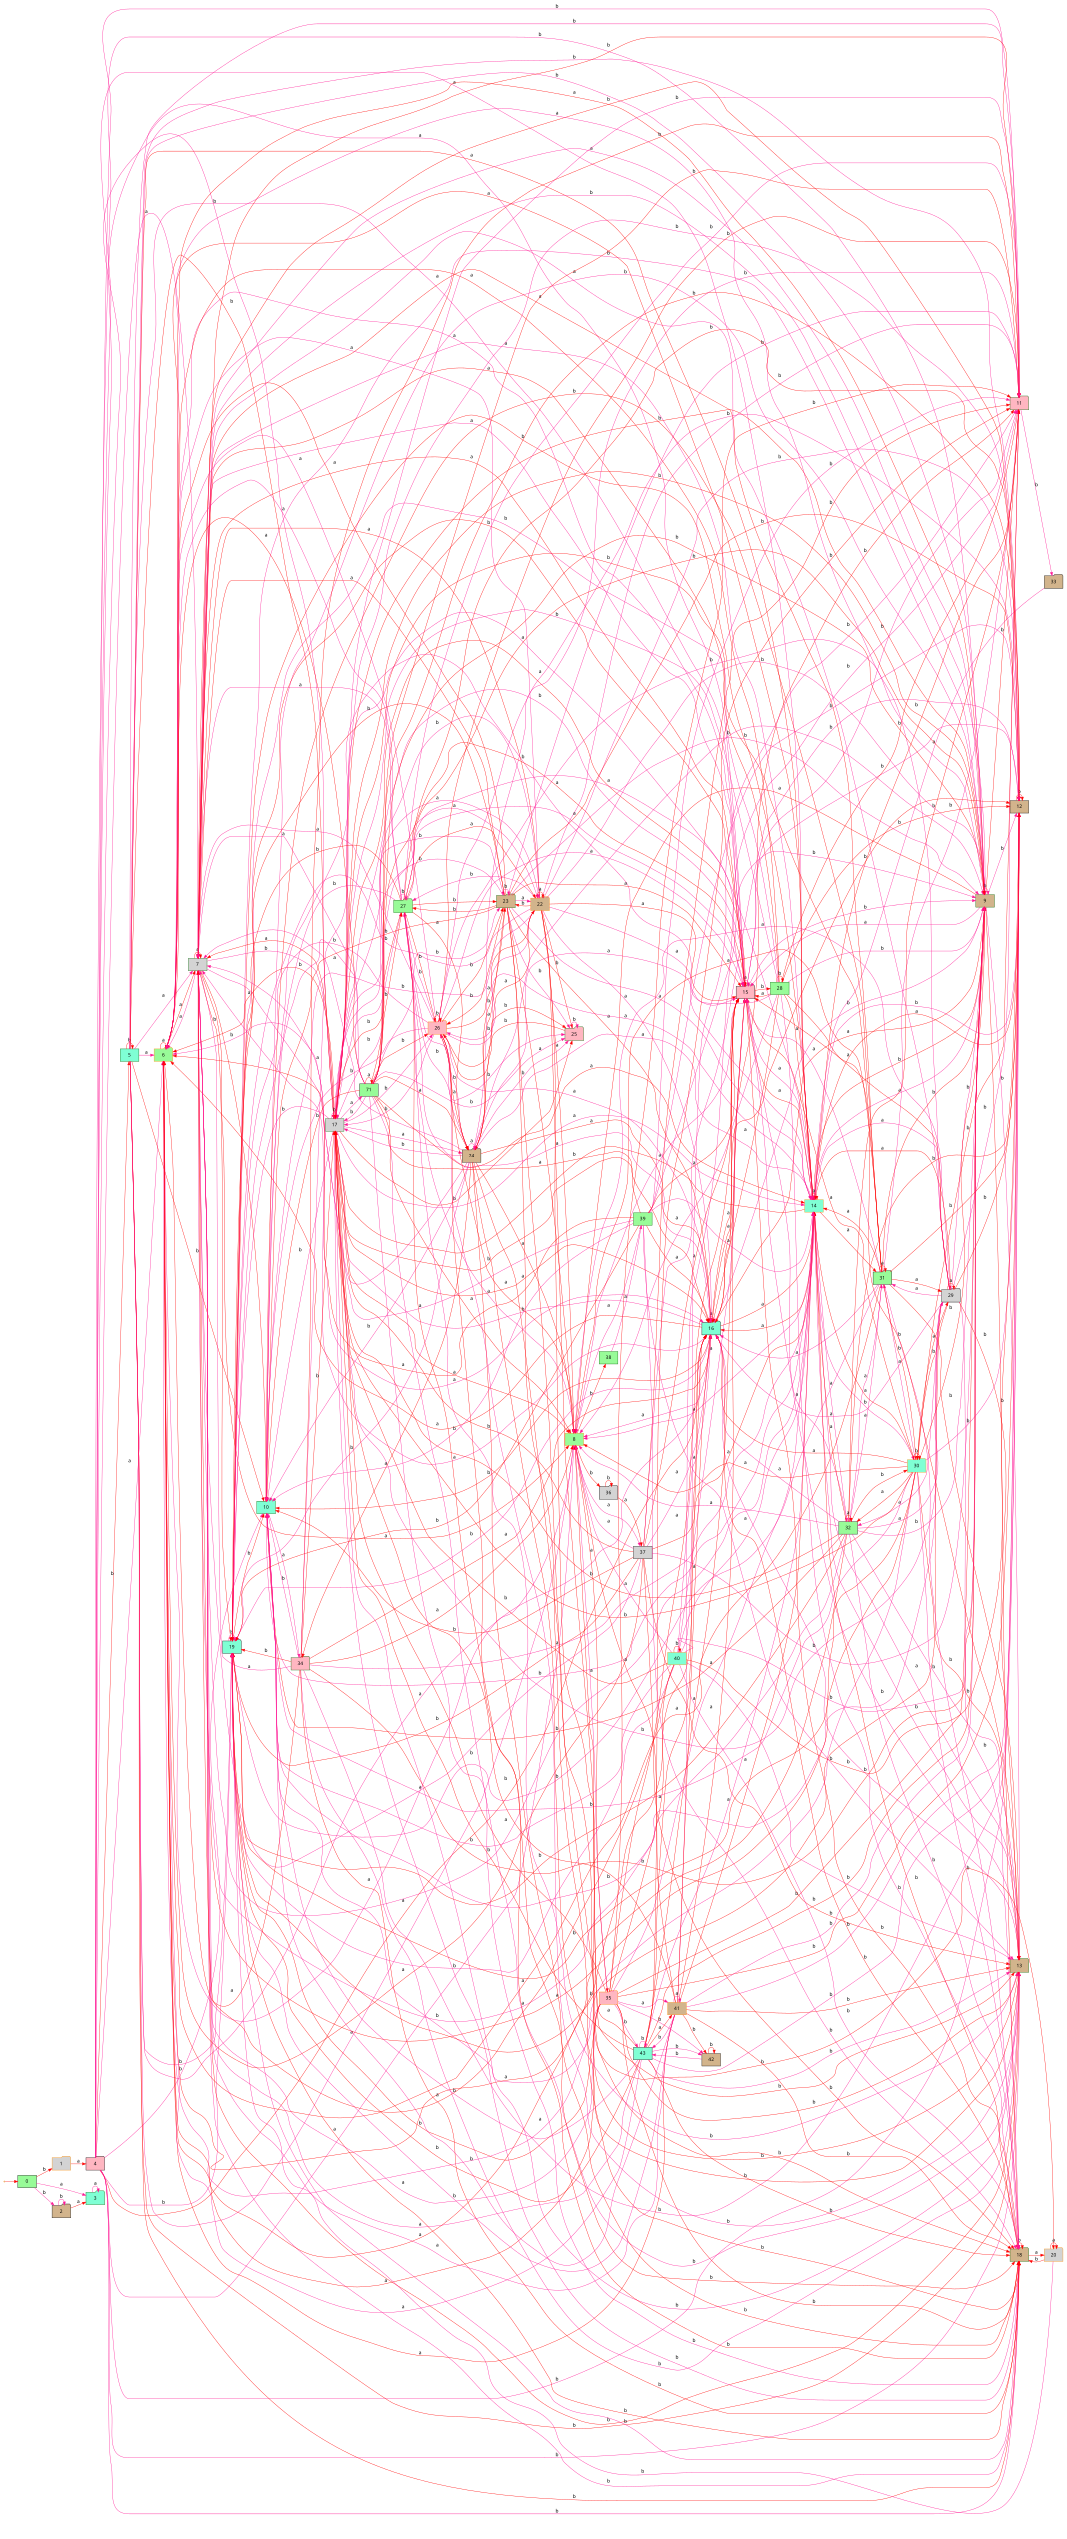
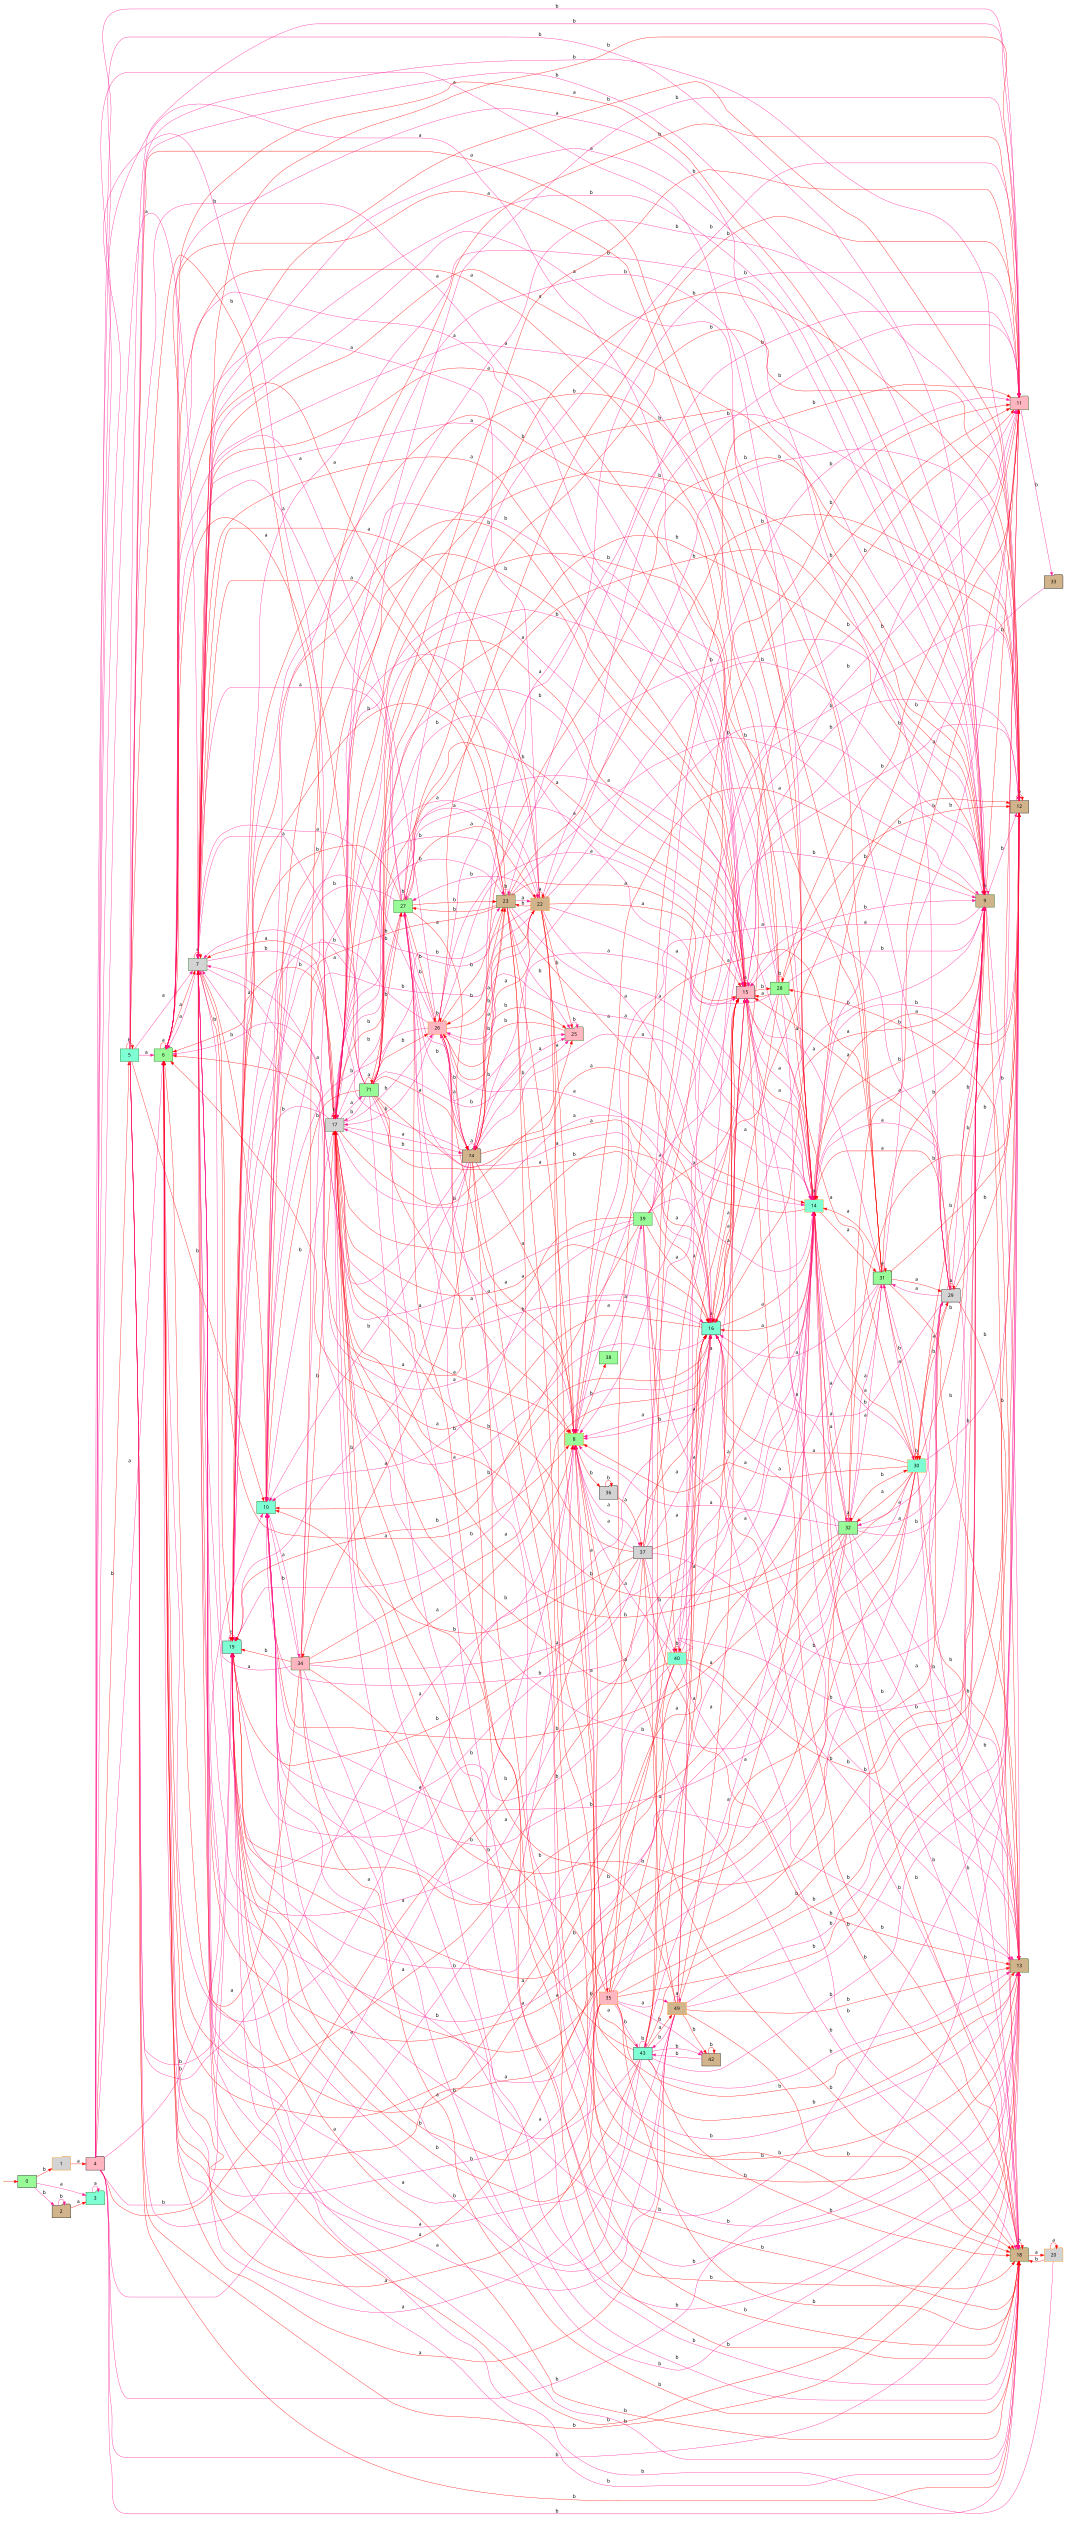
(163, 1055) -> (163, 1055)
(455, 1108) -> (455, 1108)
(494, 1257) -> (660, 1448)
(948, 1533) -> (1008, 1413)
(245, 1572) -> (342, 730)
none -> (660, 1606)
(586, 1912) -> (656, 557)
(677, 2009) -> (677, 2009)
